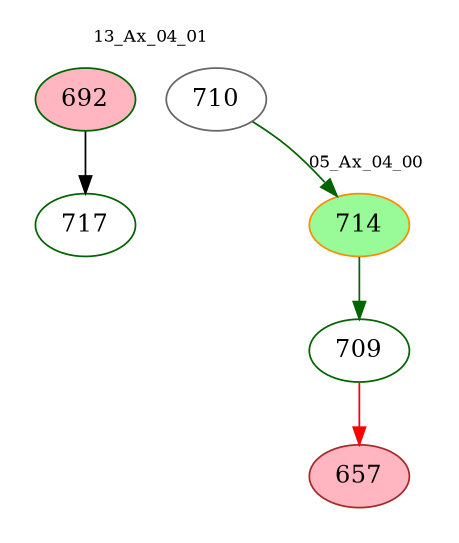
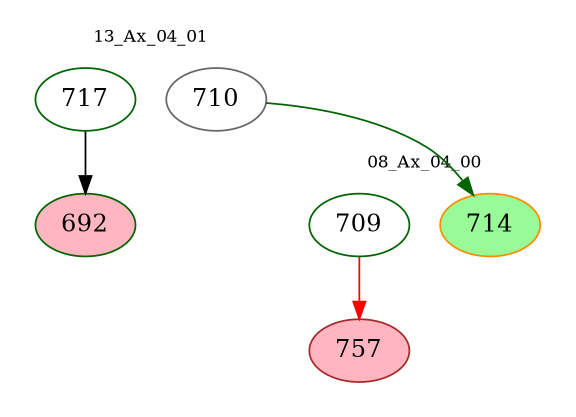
(85, 154) -> (85, 154)
(366, 163) -> (425, 163)
(359, 279) -> none
(359, 476) -> (359, 351)
